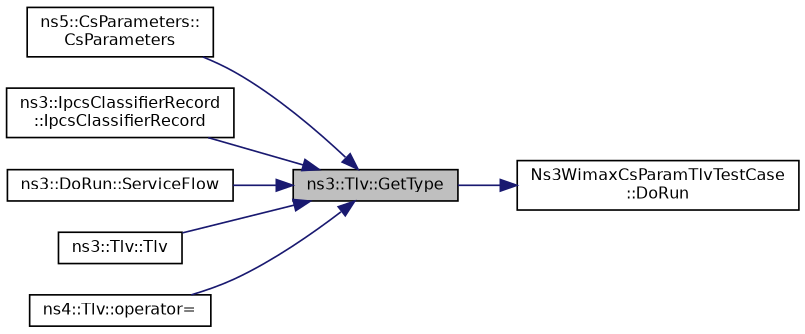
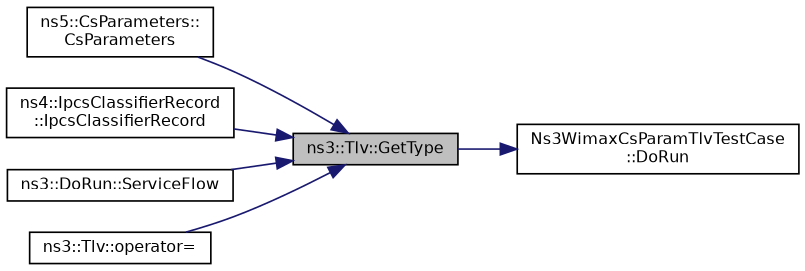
(120, 113) -> (120, 113)
(120, 248) -> none
(120, 311) -> (120, 248)
